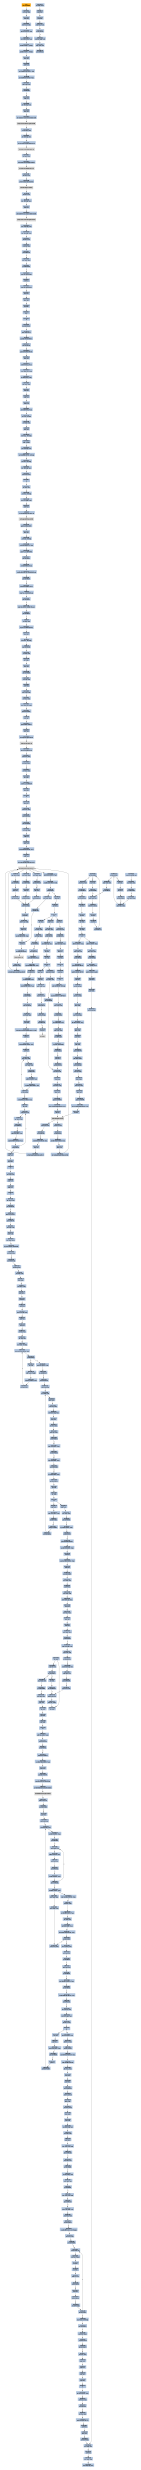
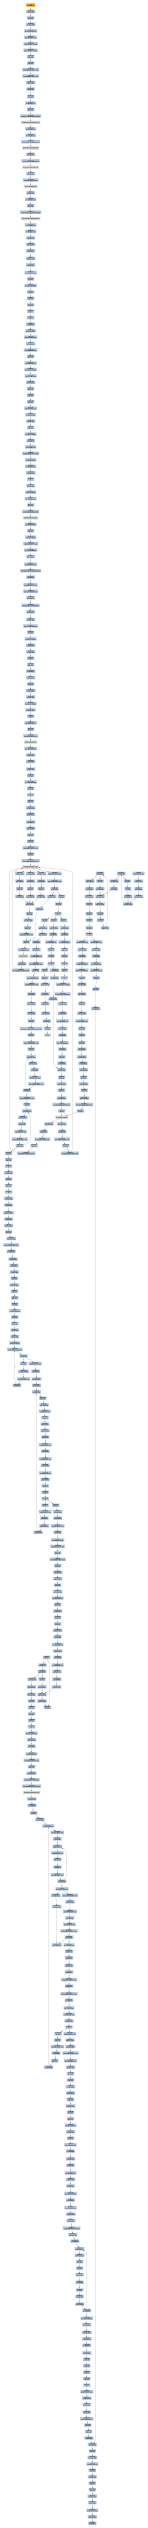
none -> (92, 2470)
